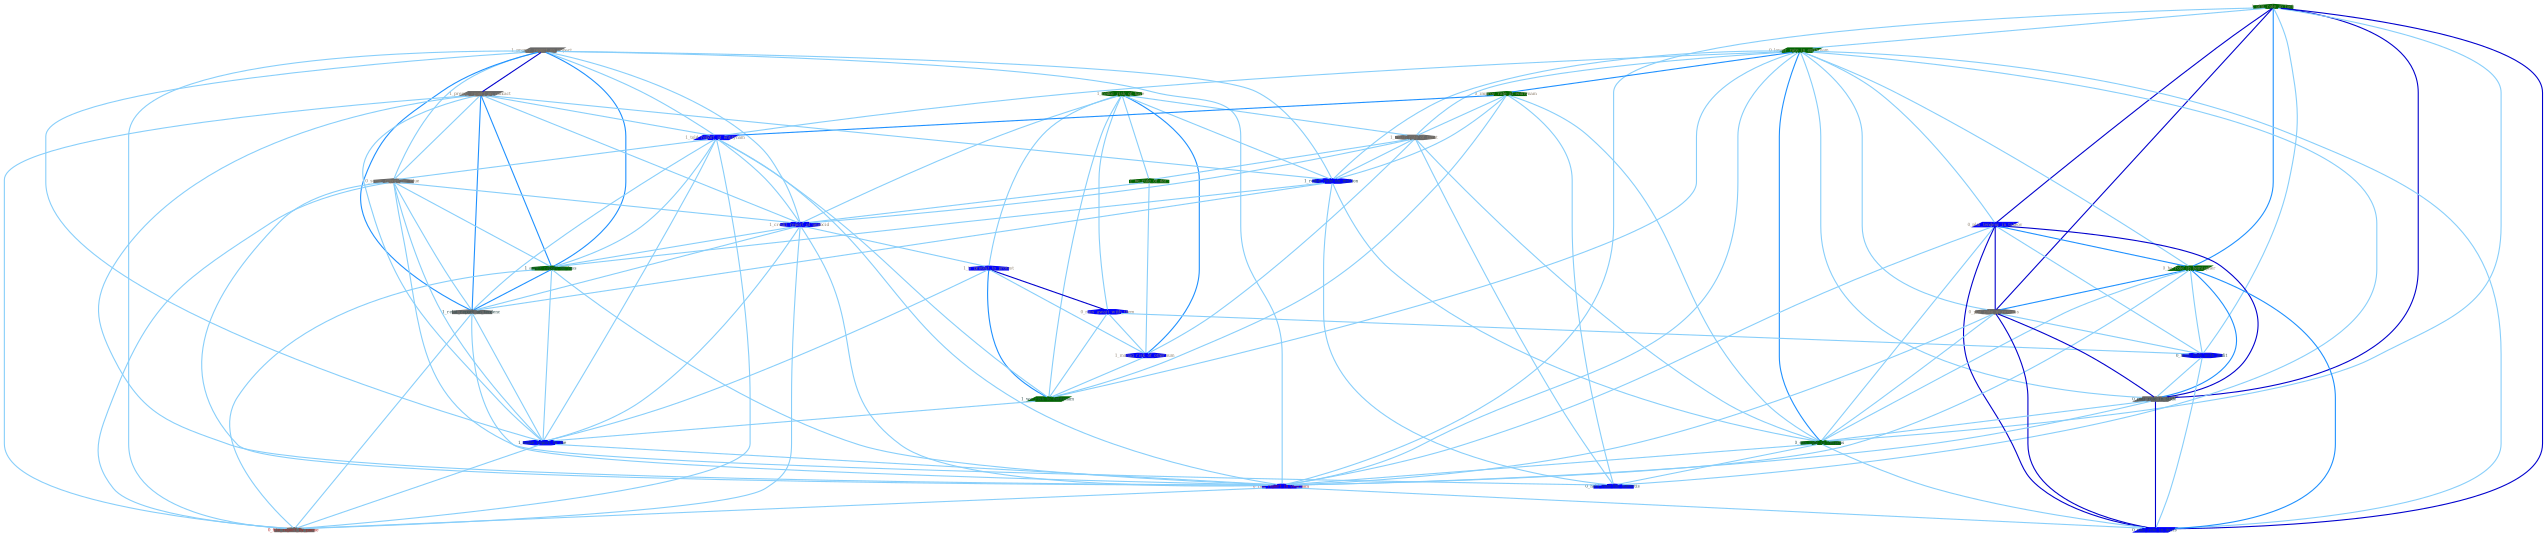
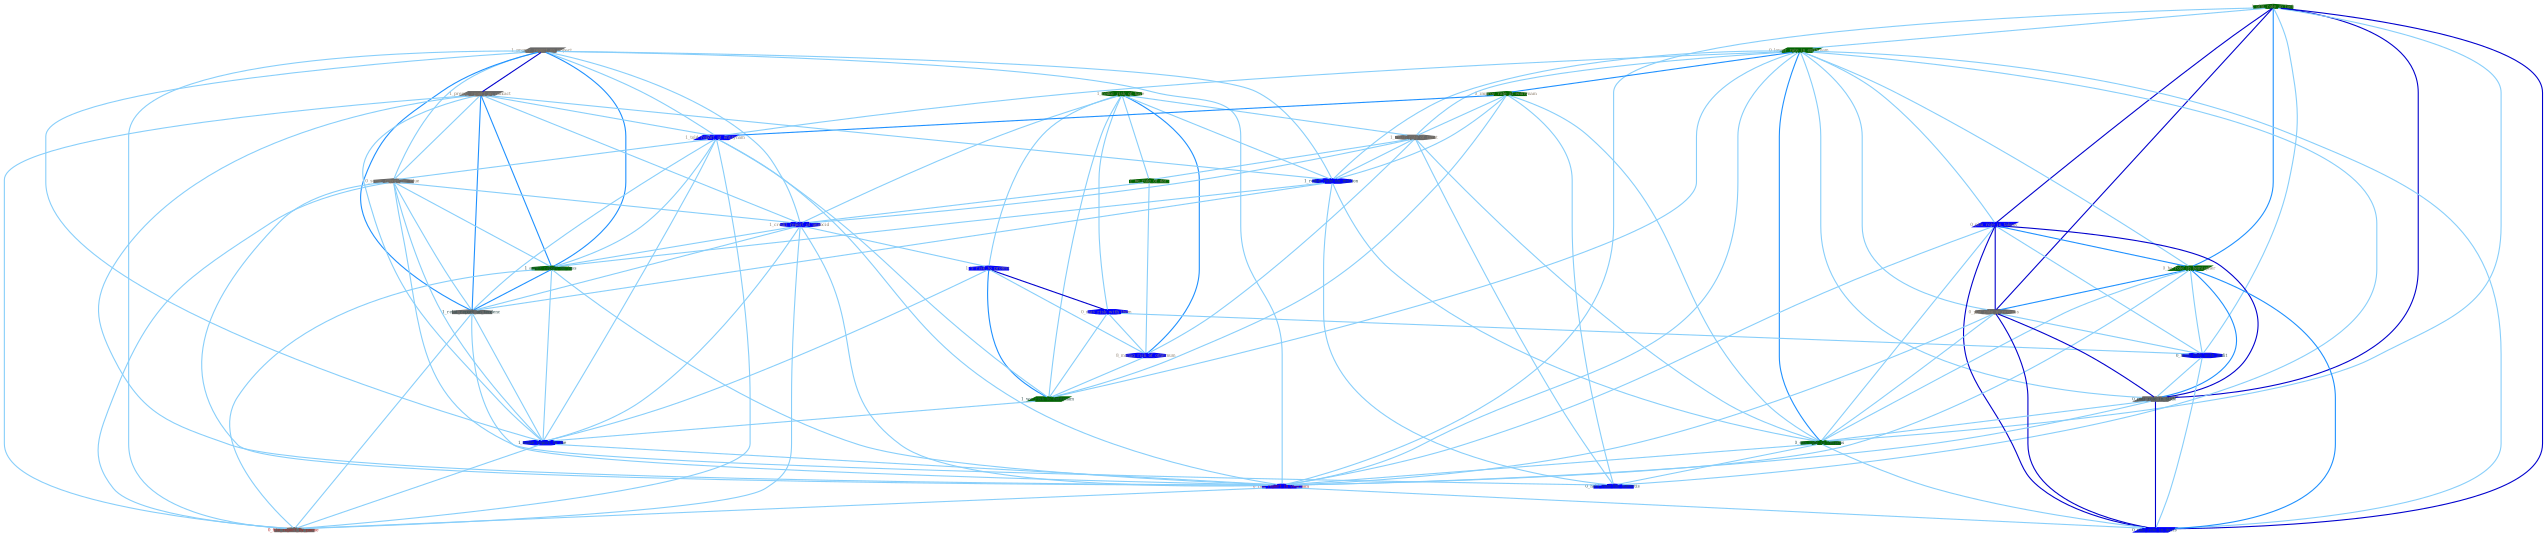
(763, 177) -> none
(1995, 225) -> (1995, 225)
(989, 268) -> (989, 268)
(1108, 312) -> (1108, 312)
(1146, 355) -> (1146, 355)
